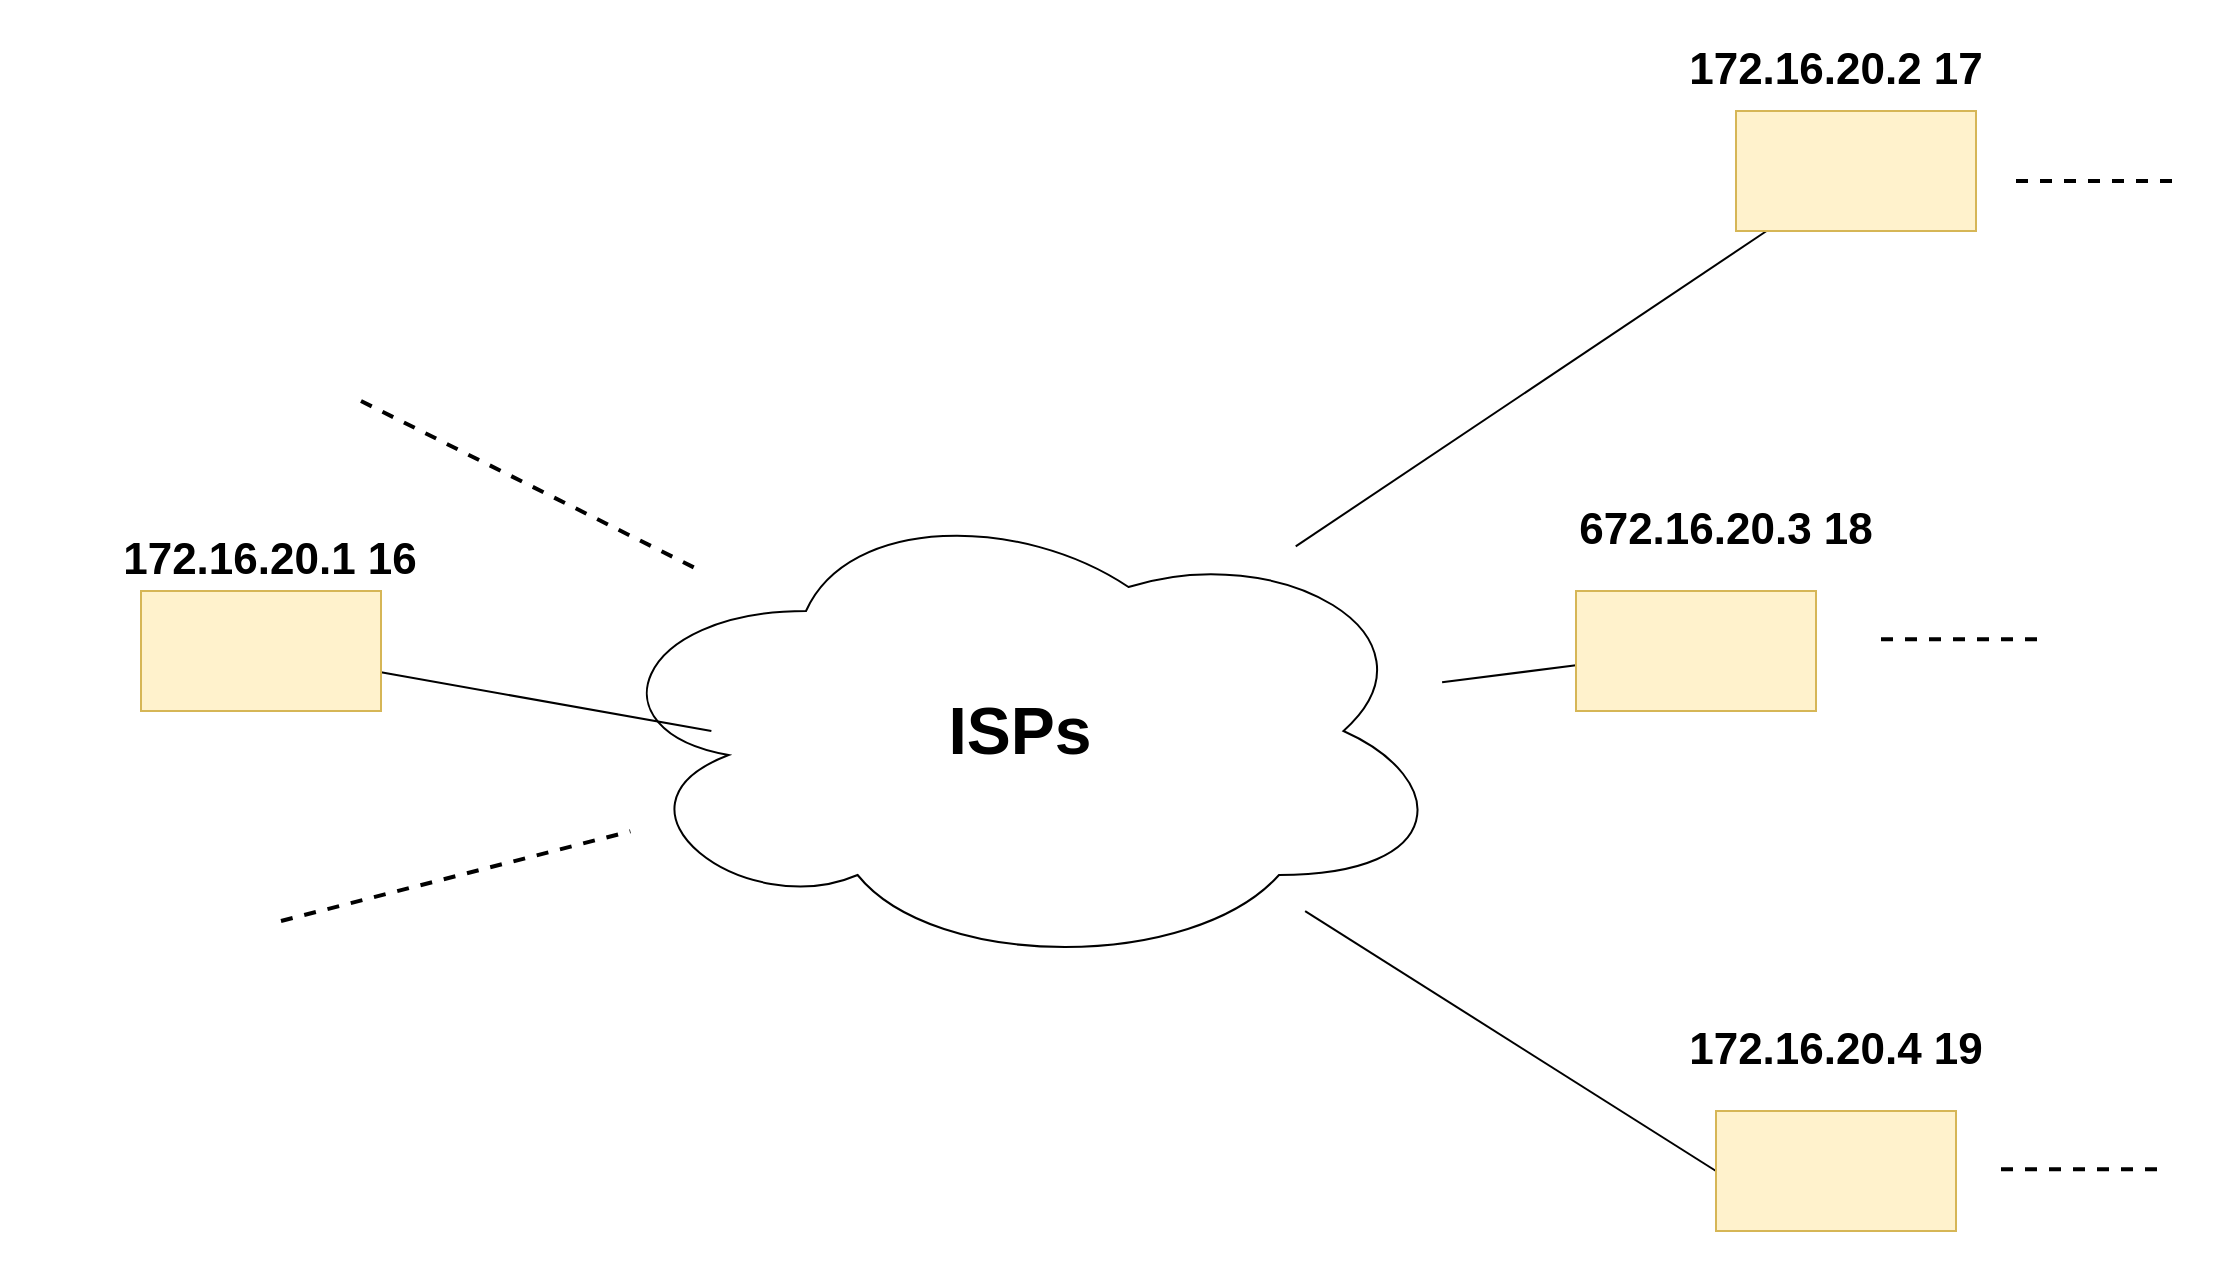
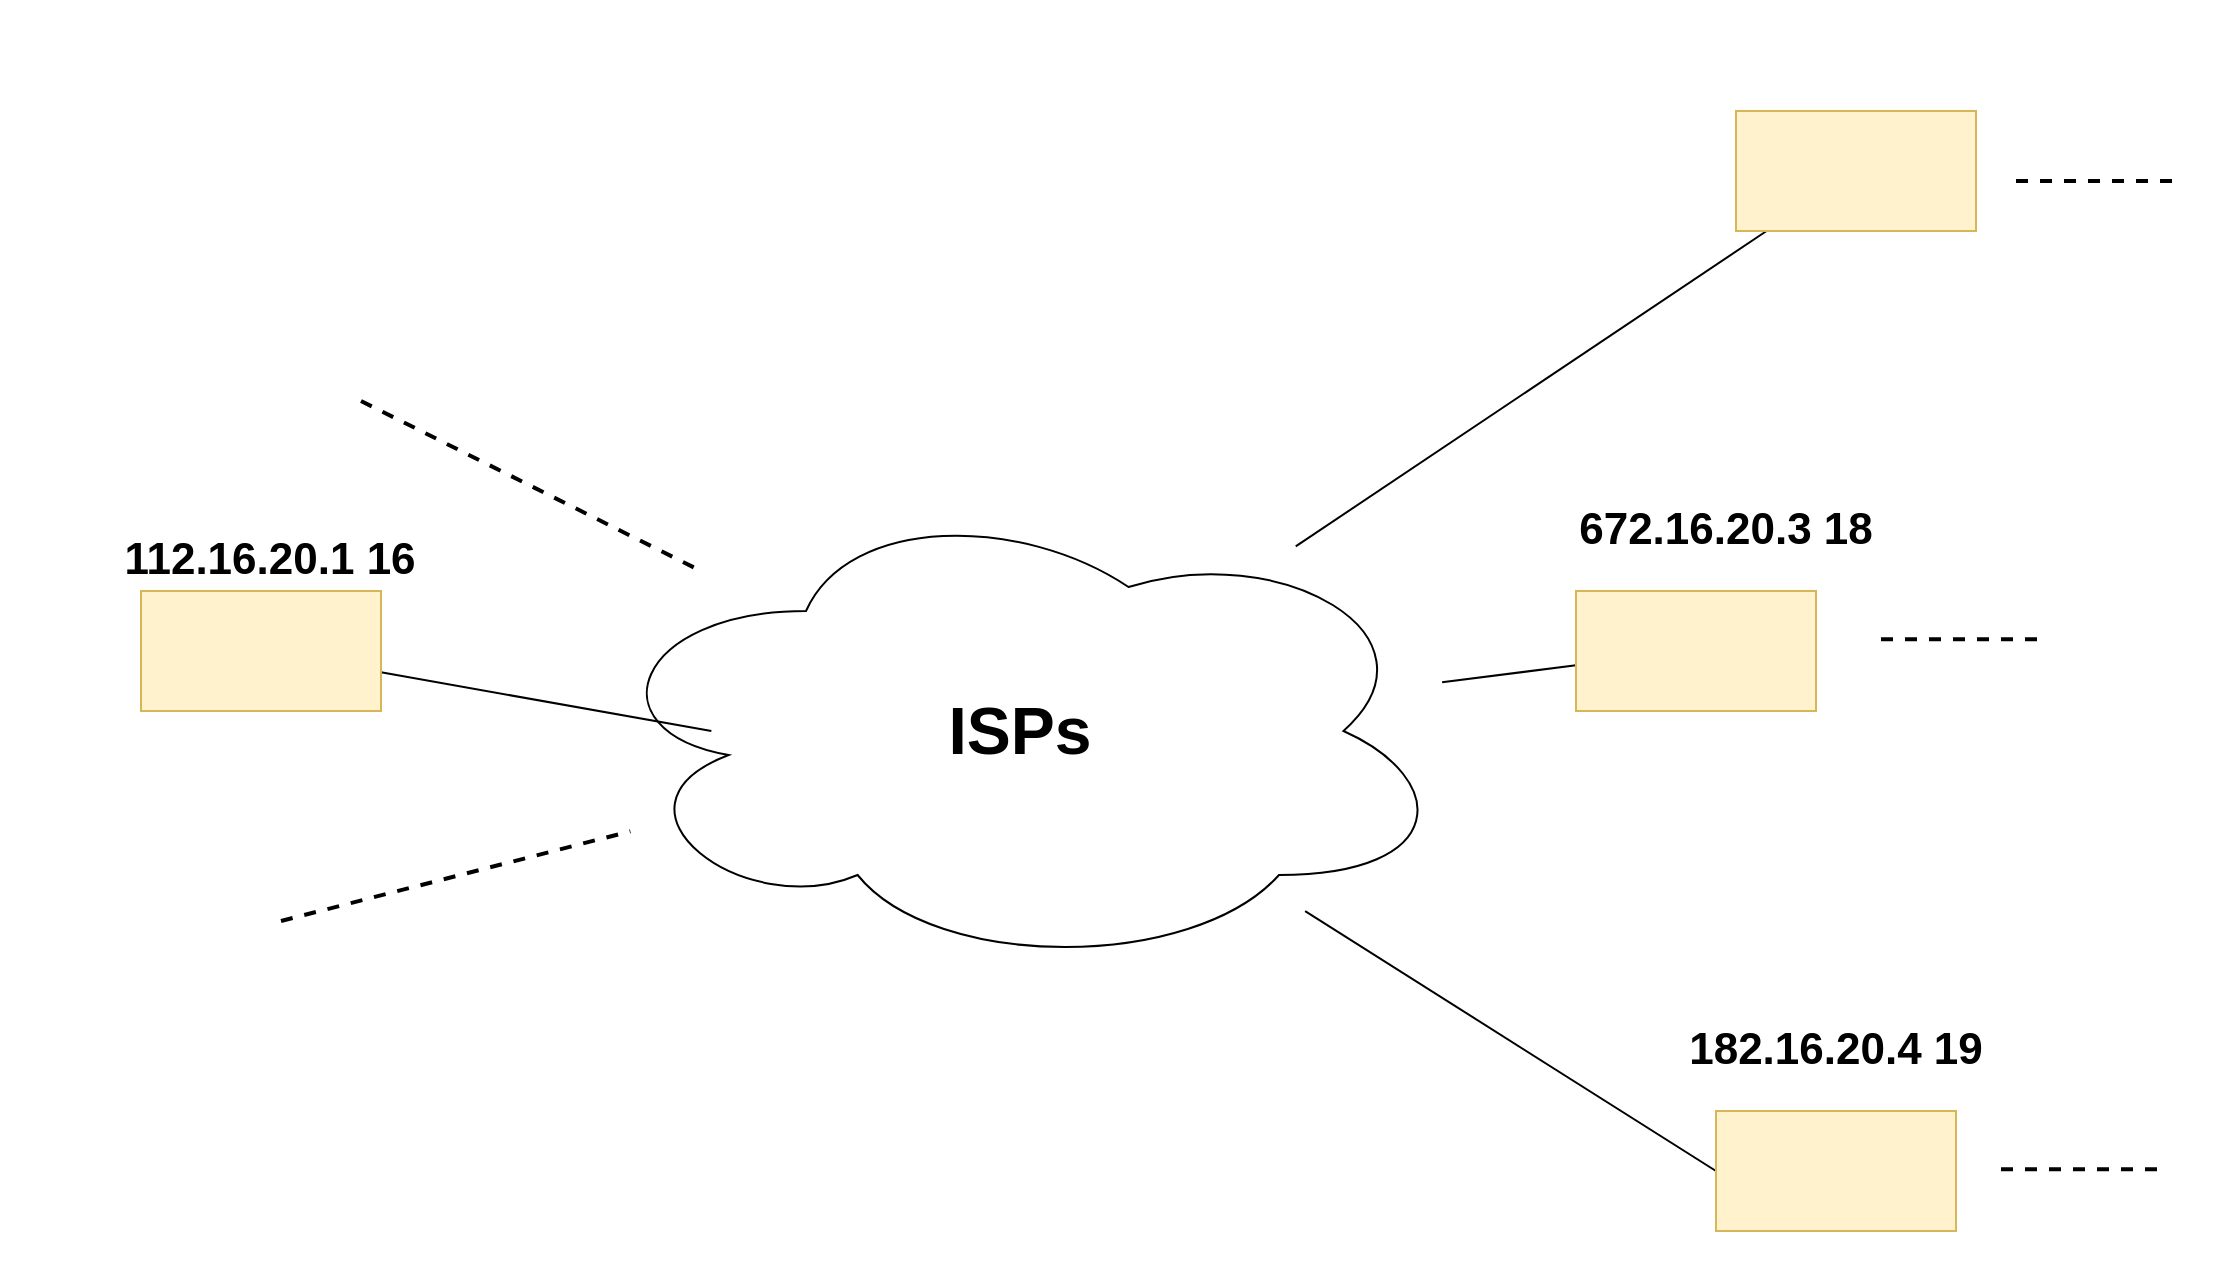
(1836, 71) -> none
(271, 561) -> (271, 561)
(1837, 1051) -> (1837, 1051)
